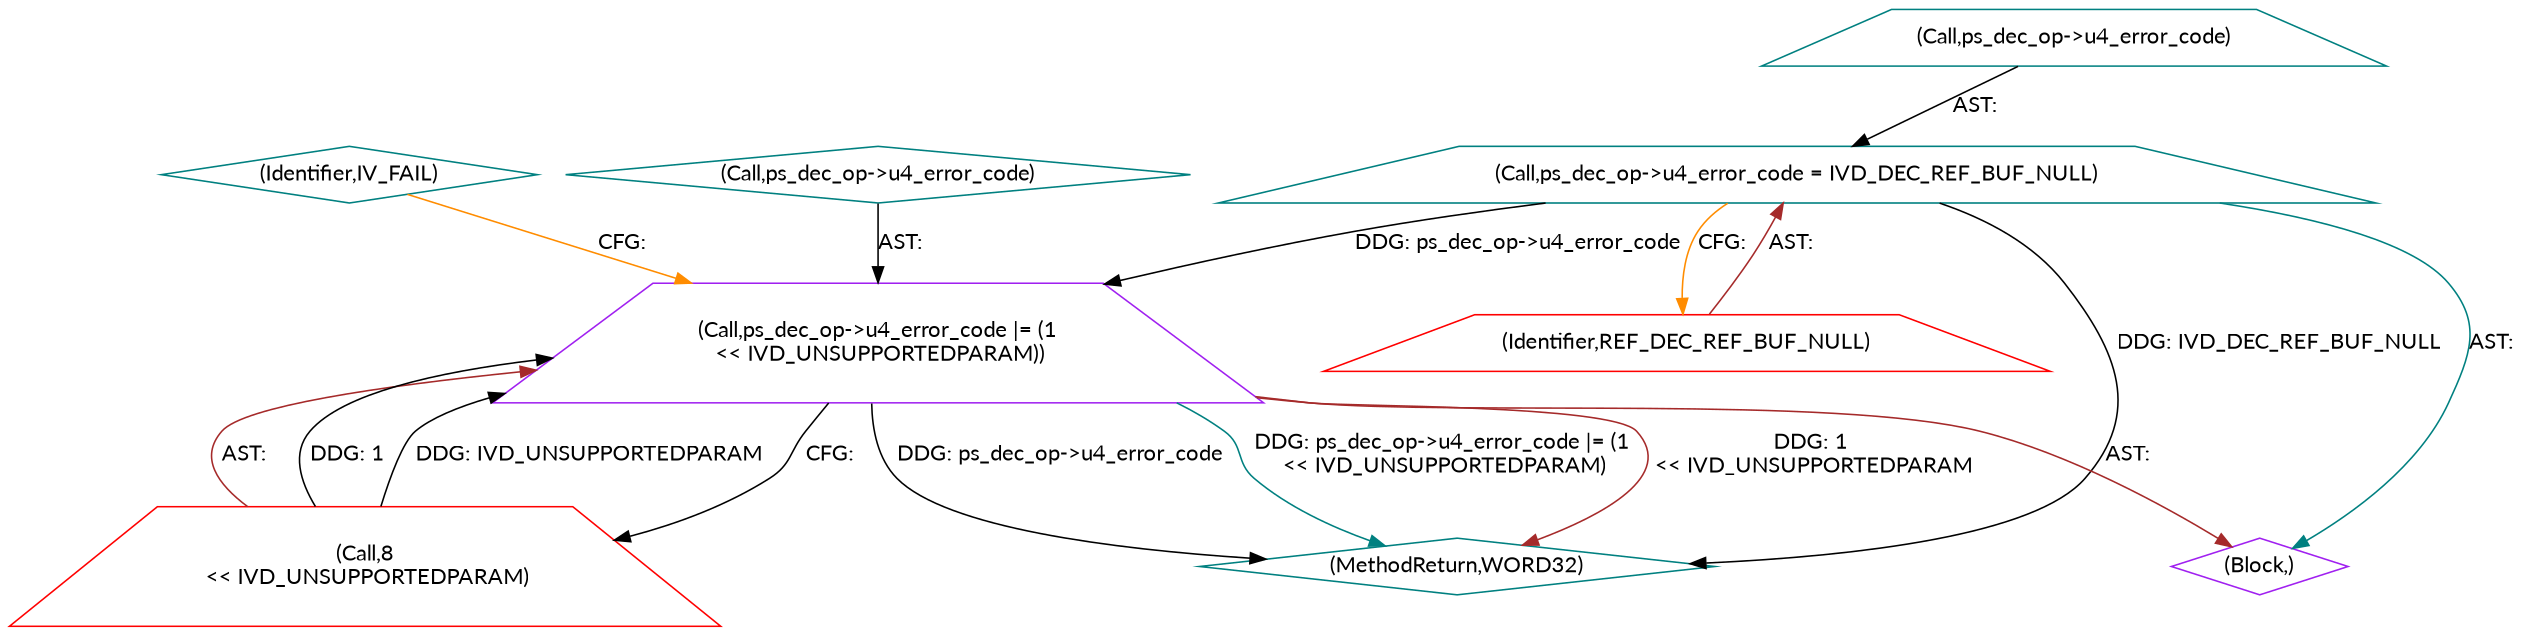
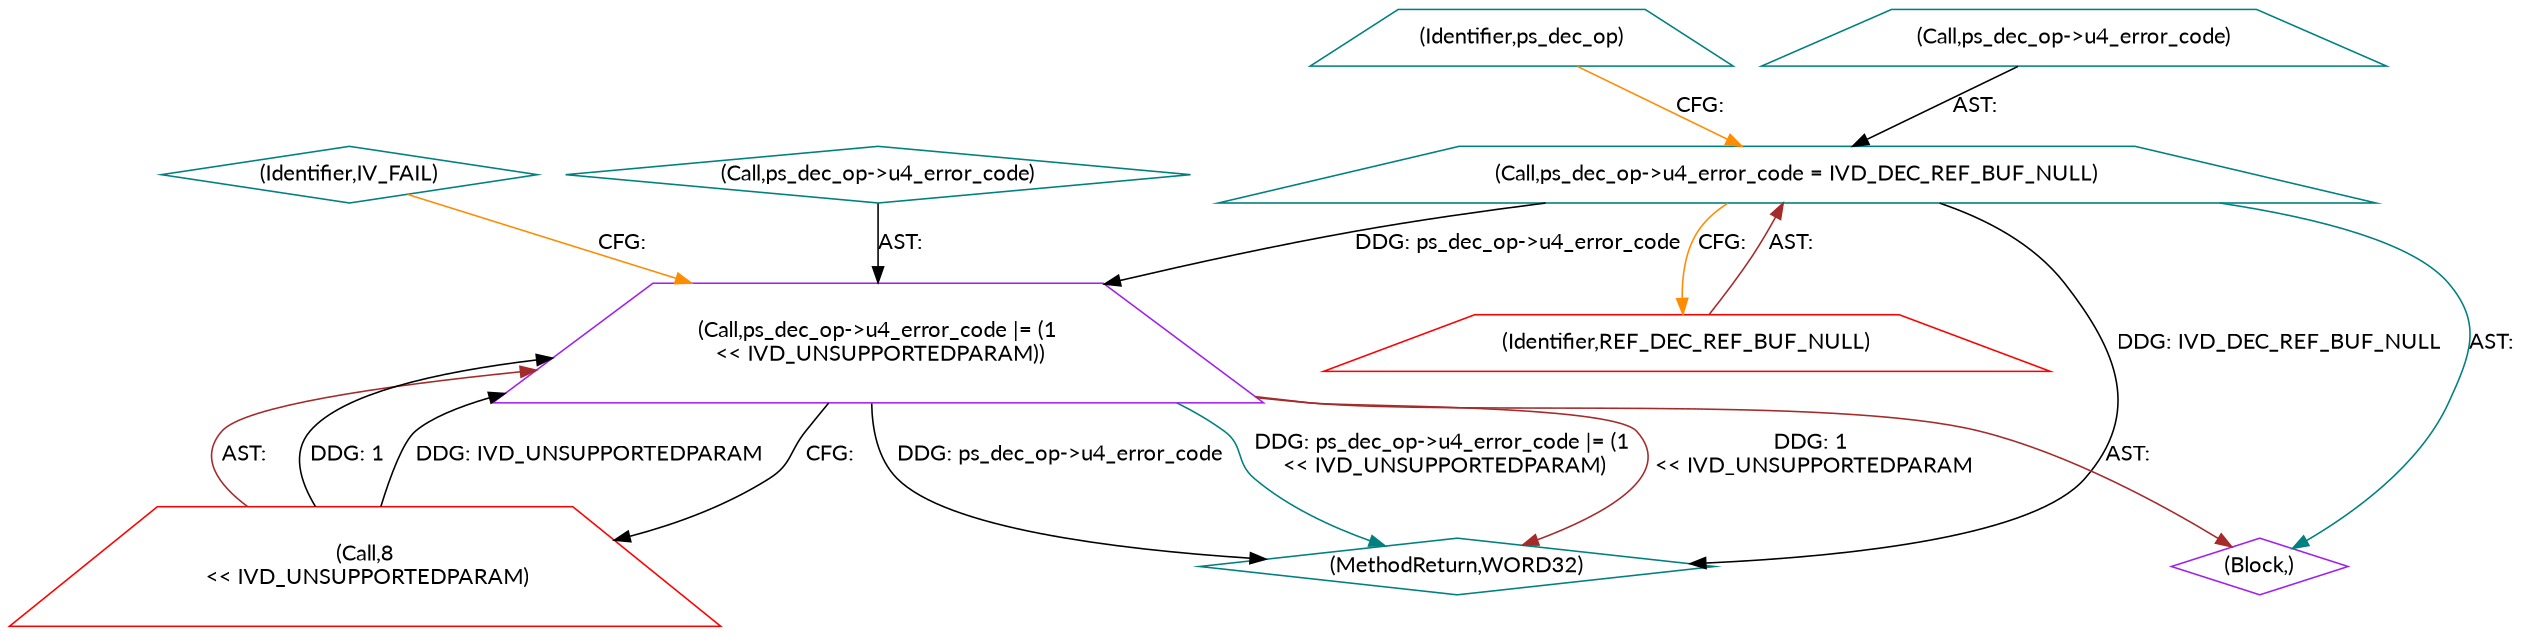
none -> (1522, 38)
